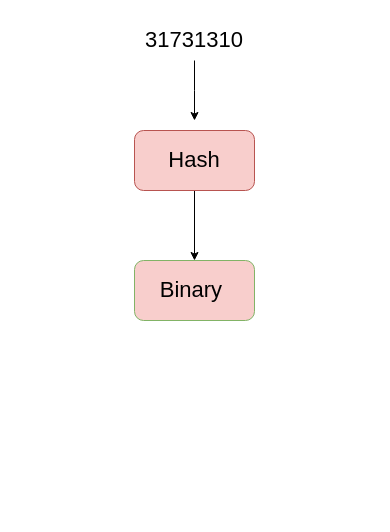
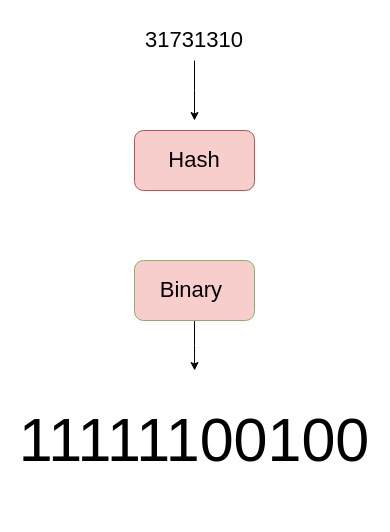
(195, 222) -> none
none -> (195, 342)
none -> (195, 441)
